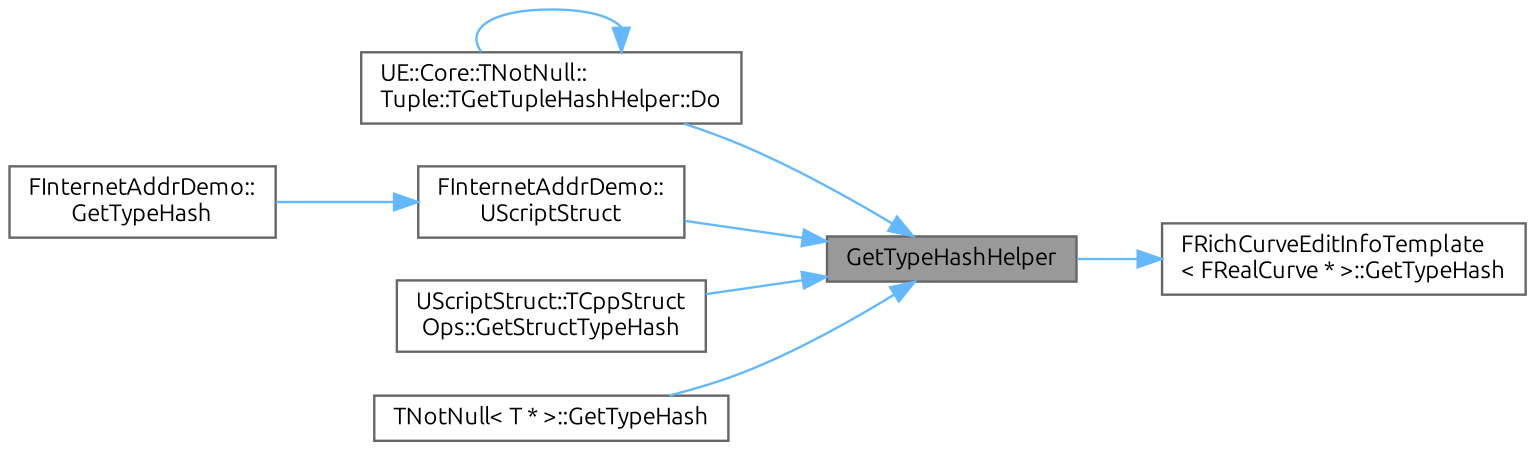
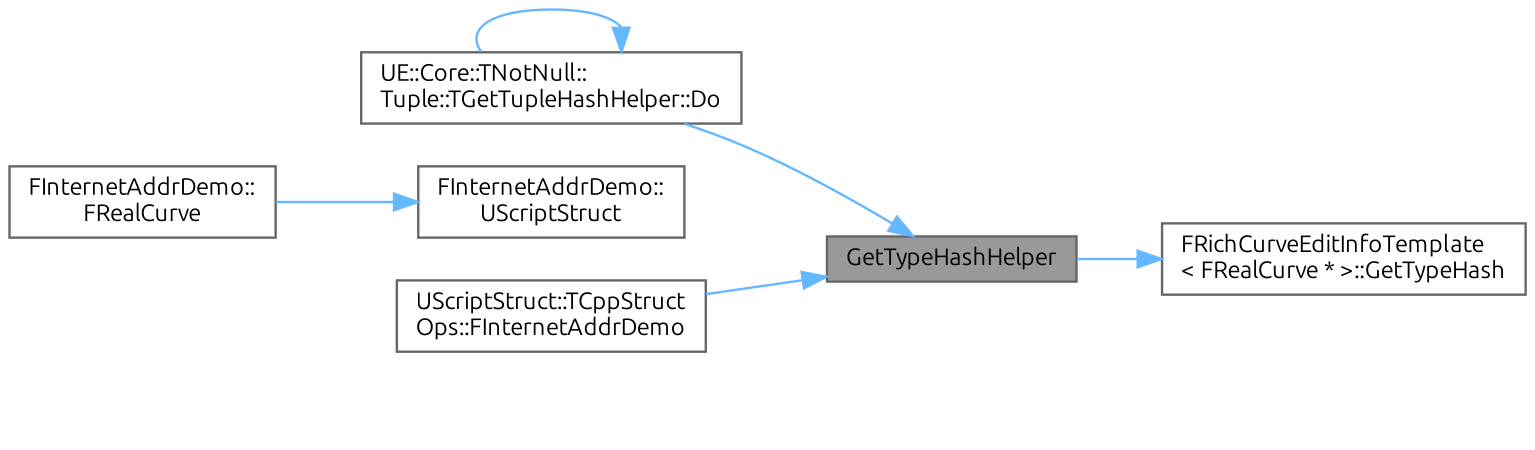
(143, 202) -> (143, 202)
(744, 229) -> none
(551, 316) -> (551, 316)
(551, 418) -> none
